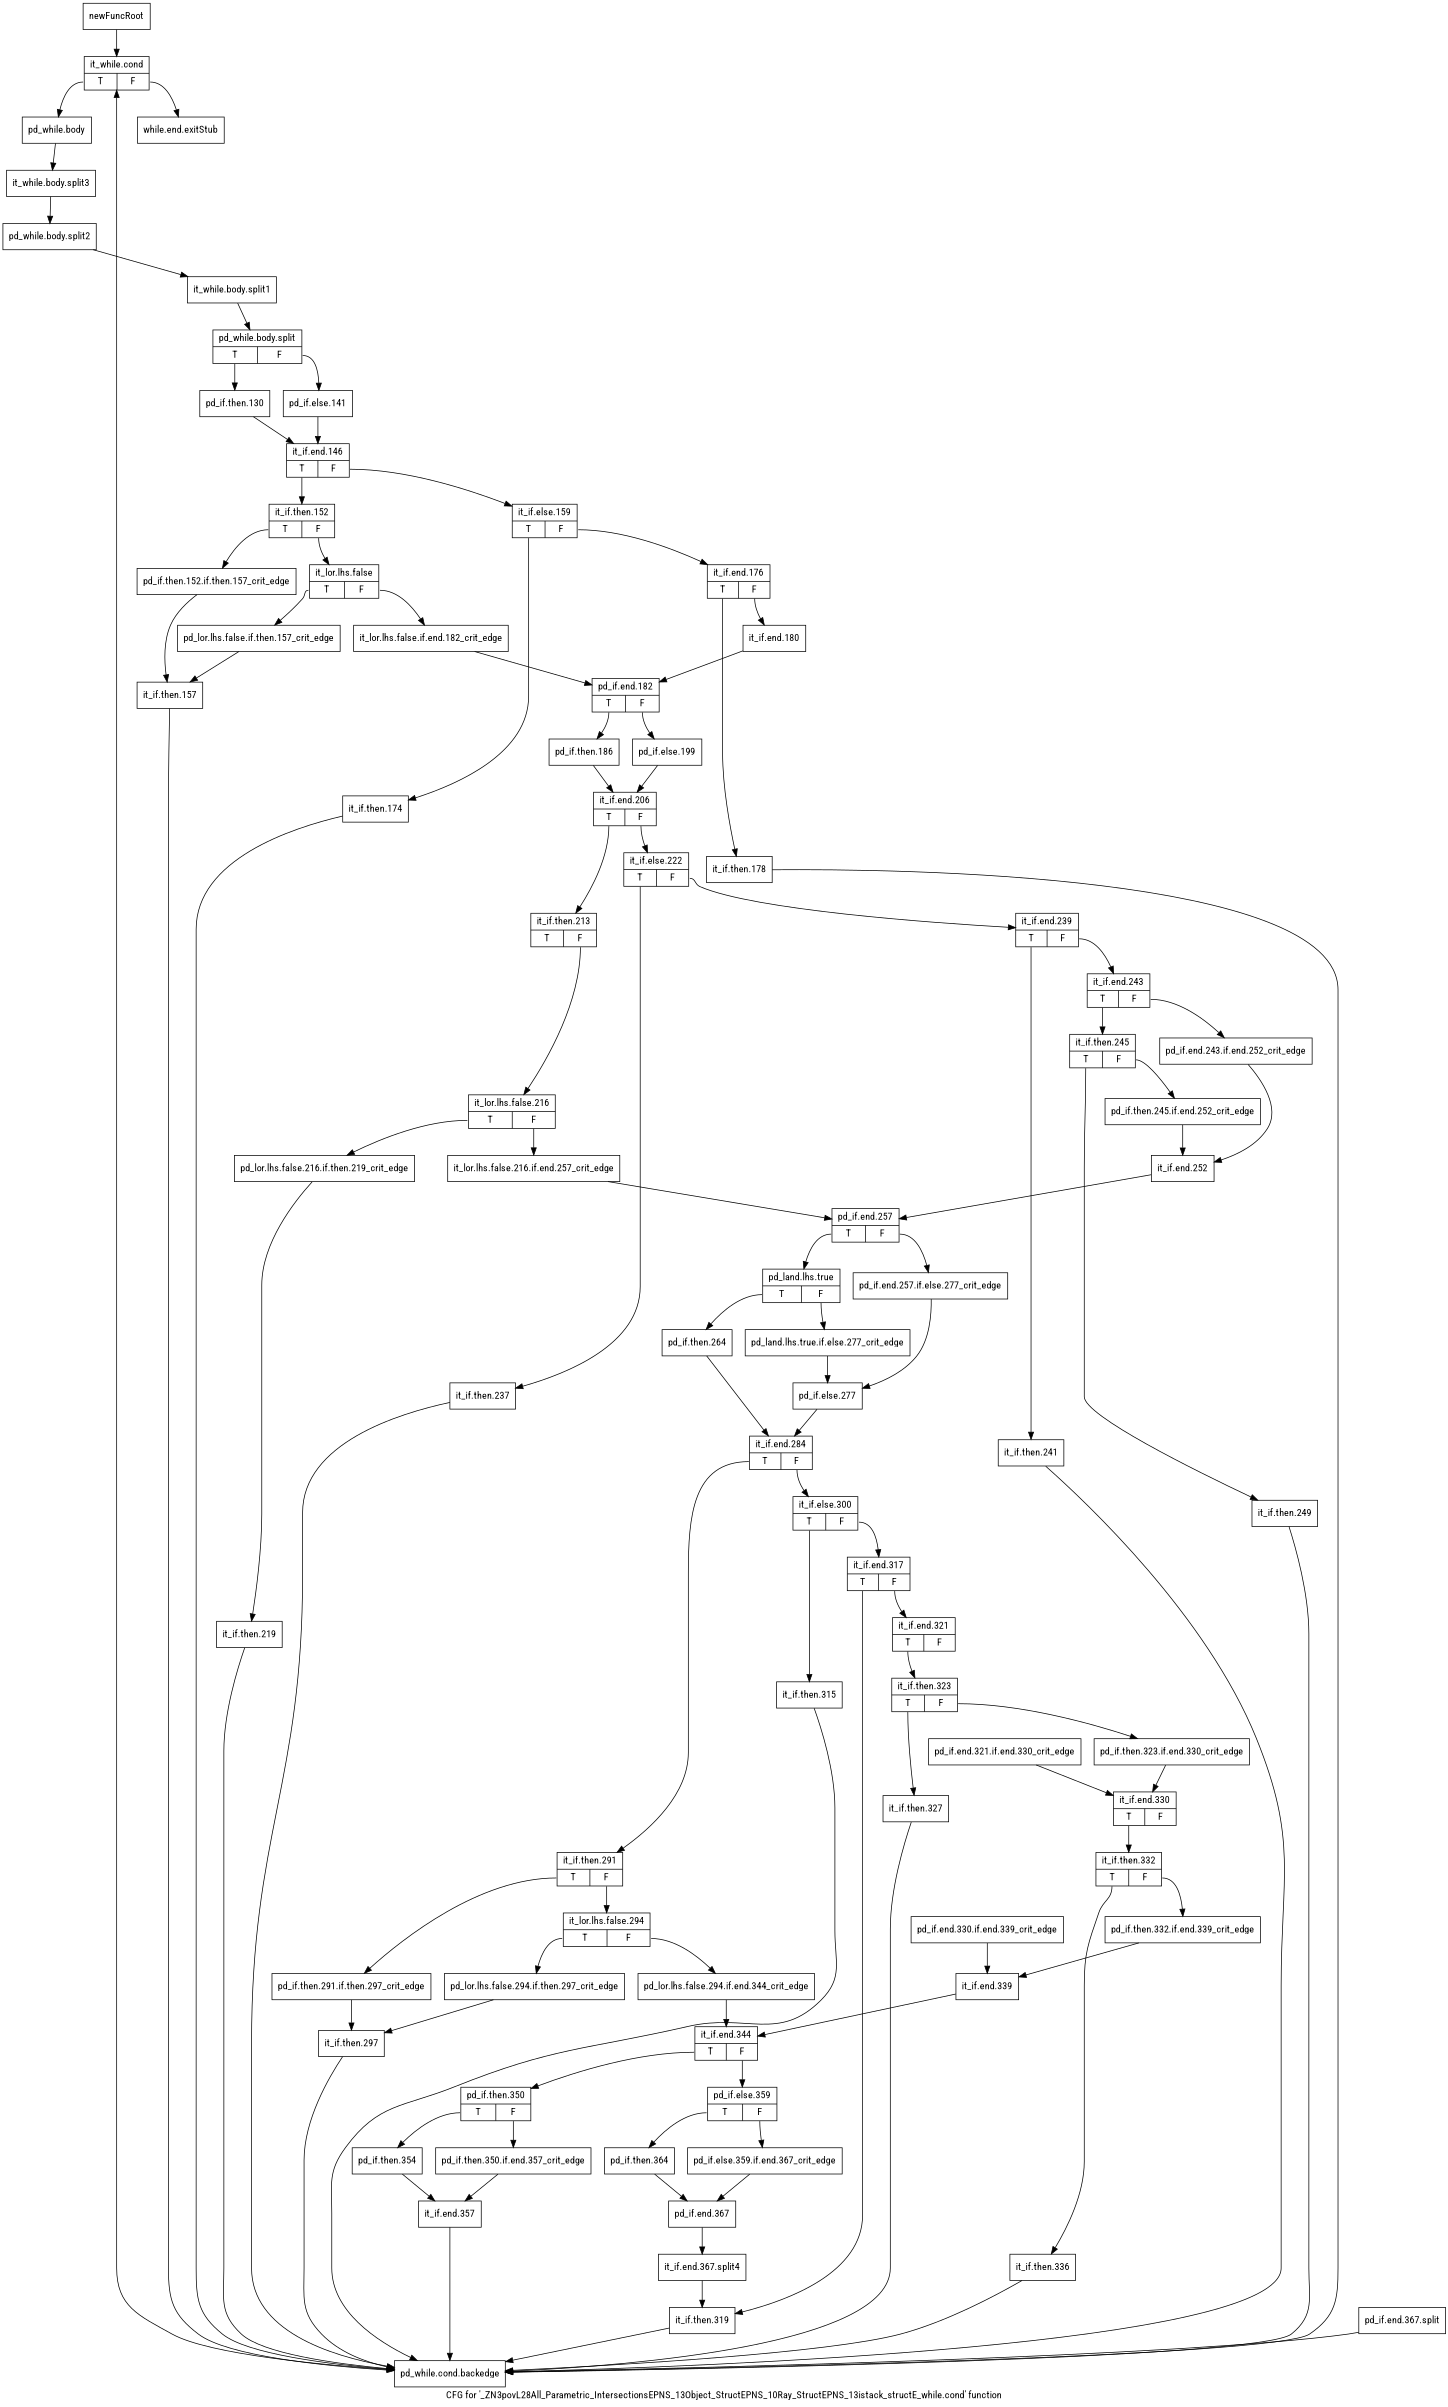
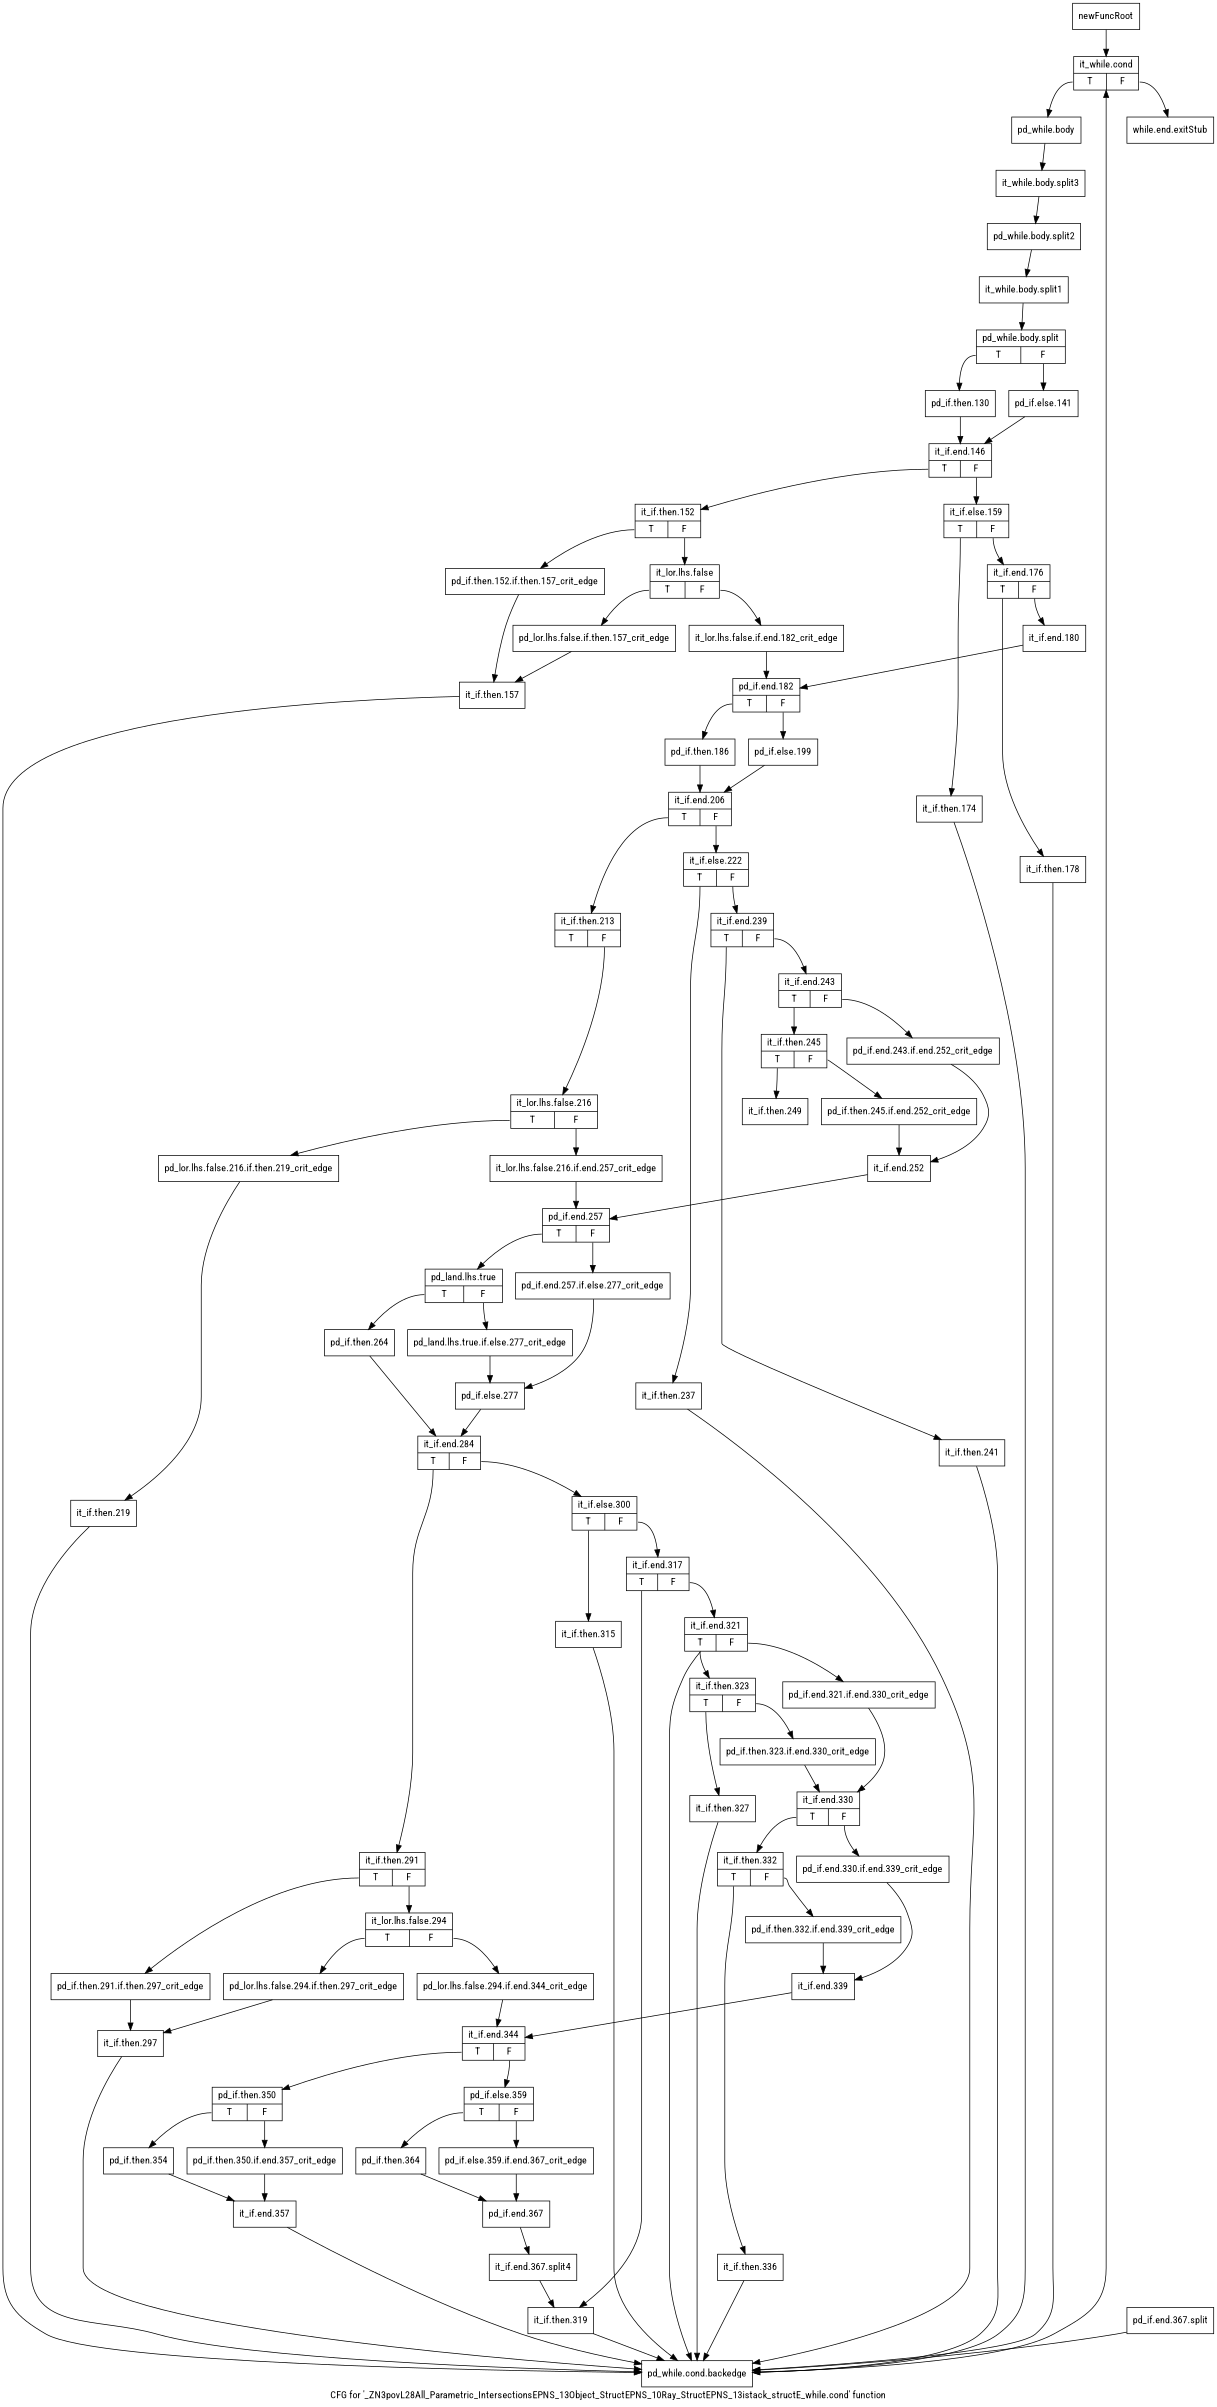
none -> (795, 1654)
none -> (847, 1839)
(1303, 2321) -> (669, 2000)
